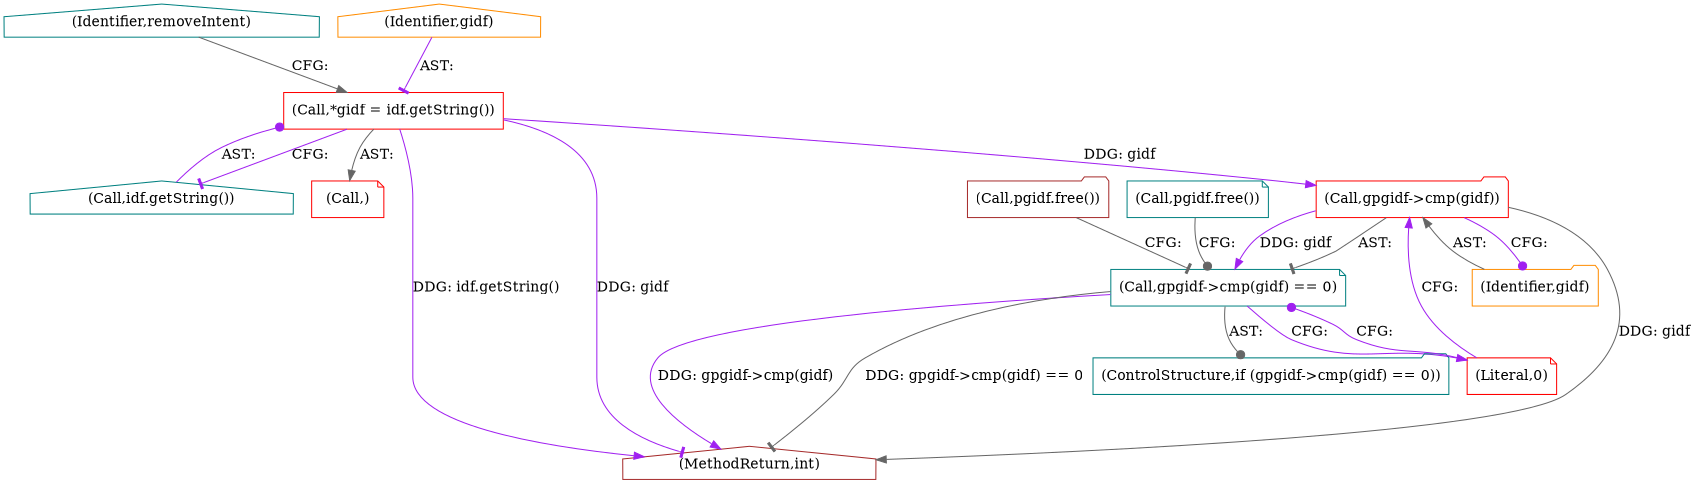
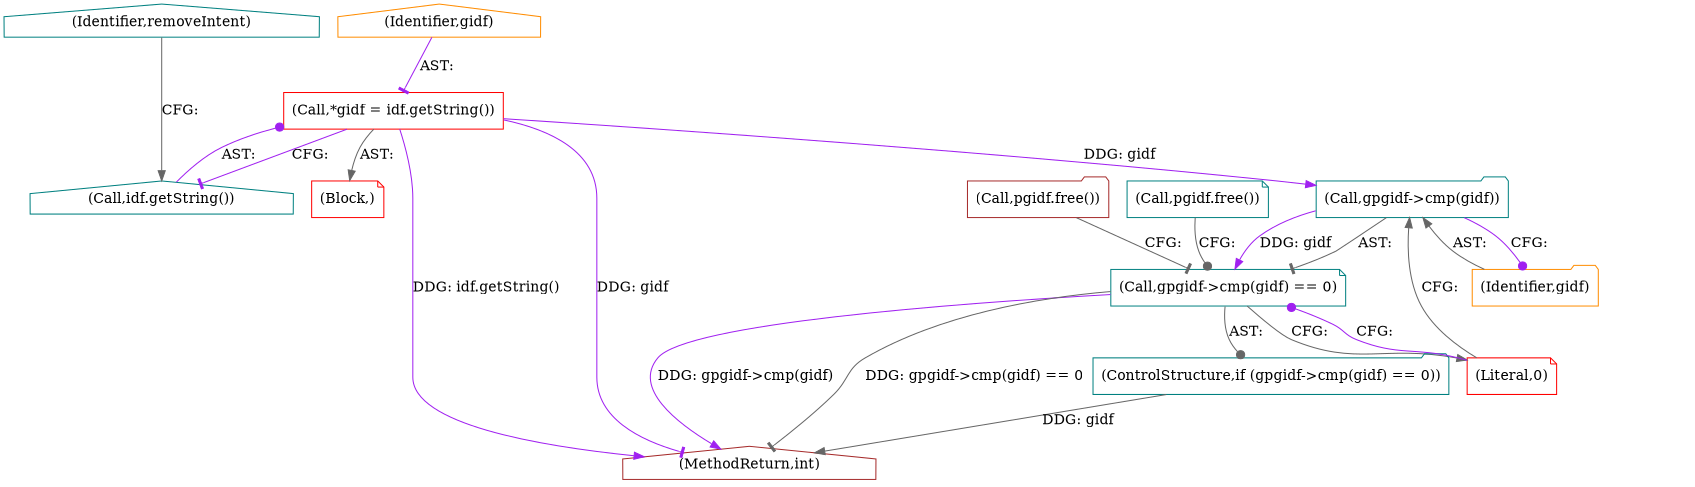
(268, 63) -> (162, 104)
(348, 199) -> (348, 199)
(1412, 199) -> (1412, 199)
(1421, 304) -> (1421, 304)
(1346, 353) -> (1346, 353)
(1362, 432) -> (996, 423)
